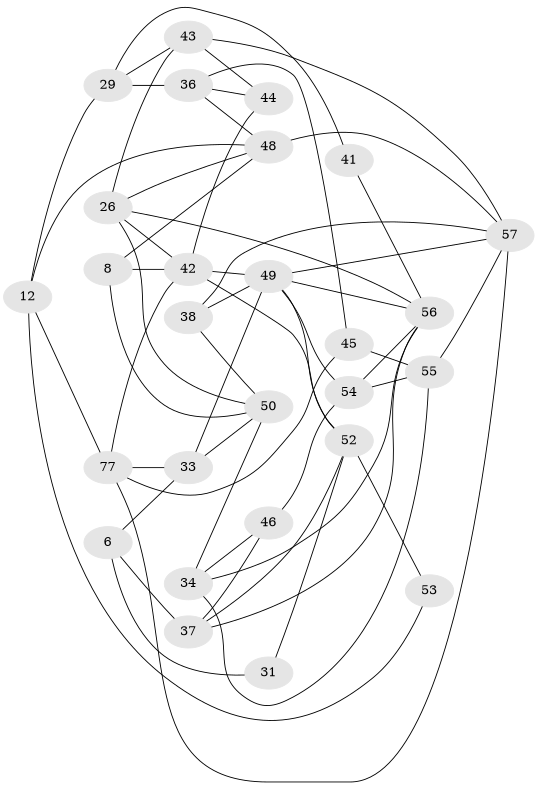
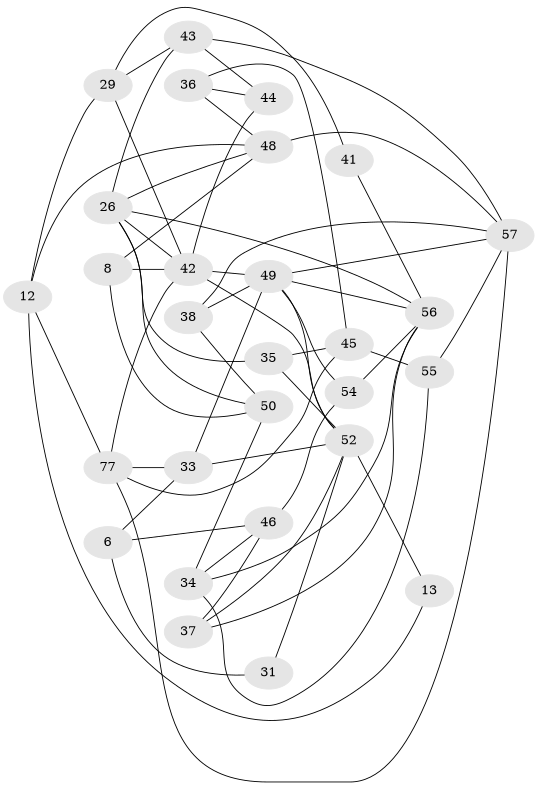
(144, 85) -> (148, 177)
none -> (269, 359)
(389, 383) -> none
(229, 437) -> (263, 455)
(142, 582) -> (189, 533)
(430, 591) -> (430, 591)
